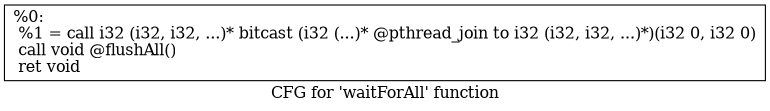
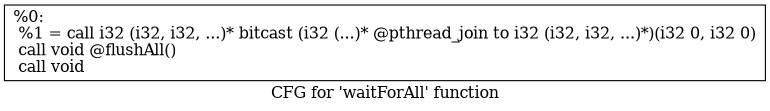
(47, 67) -> (49, 67)
